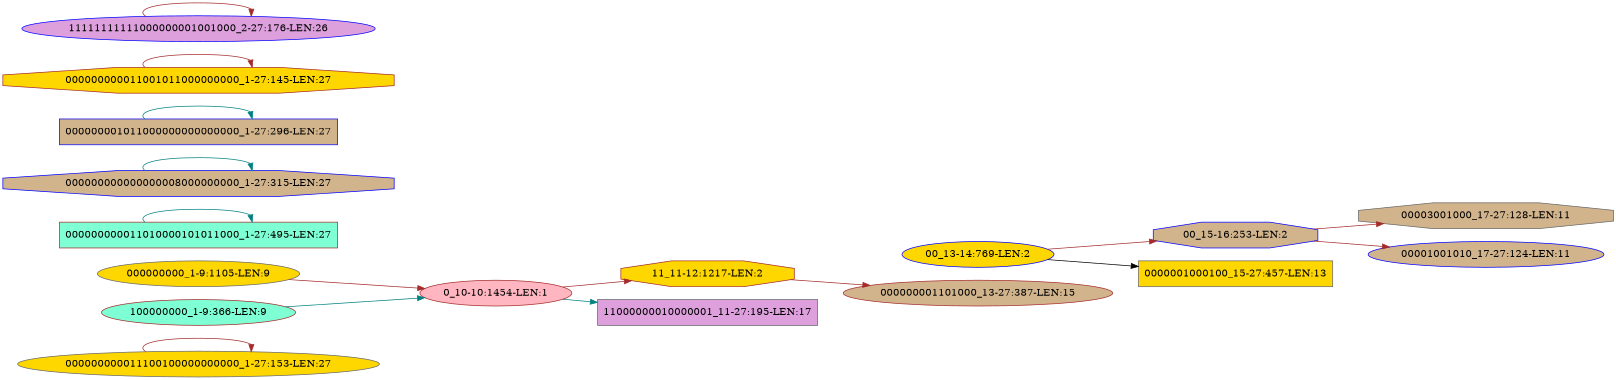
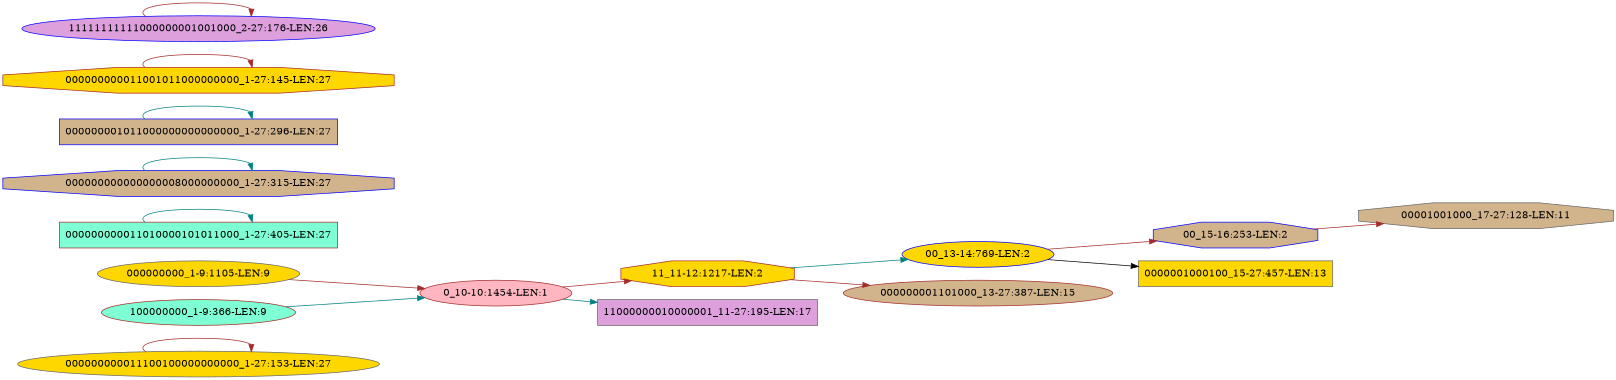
(1486, 216) -> (1486, 216)
(199, 235) -> (199, 235)
(1486, 254) -> none
none -> (846, 264)
